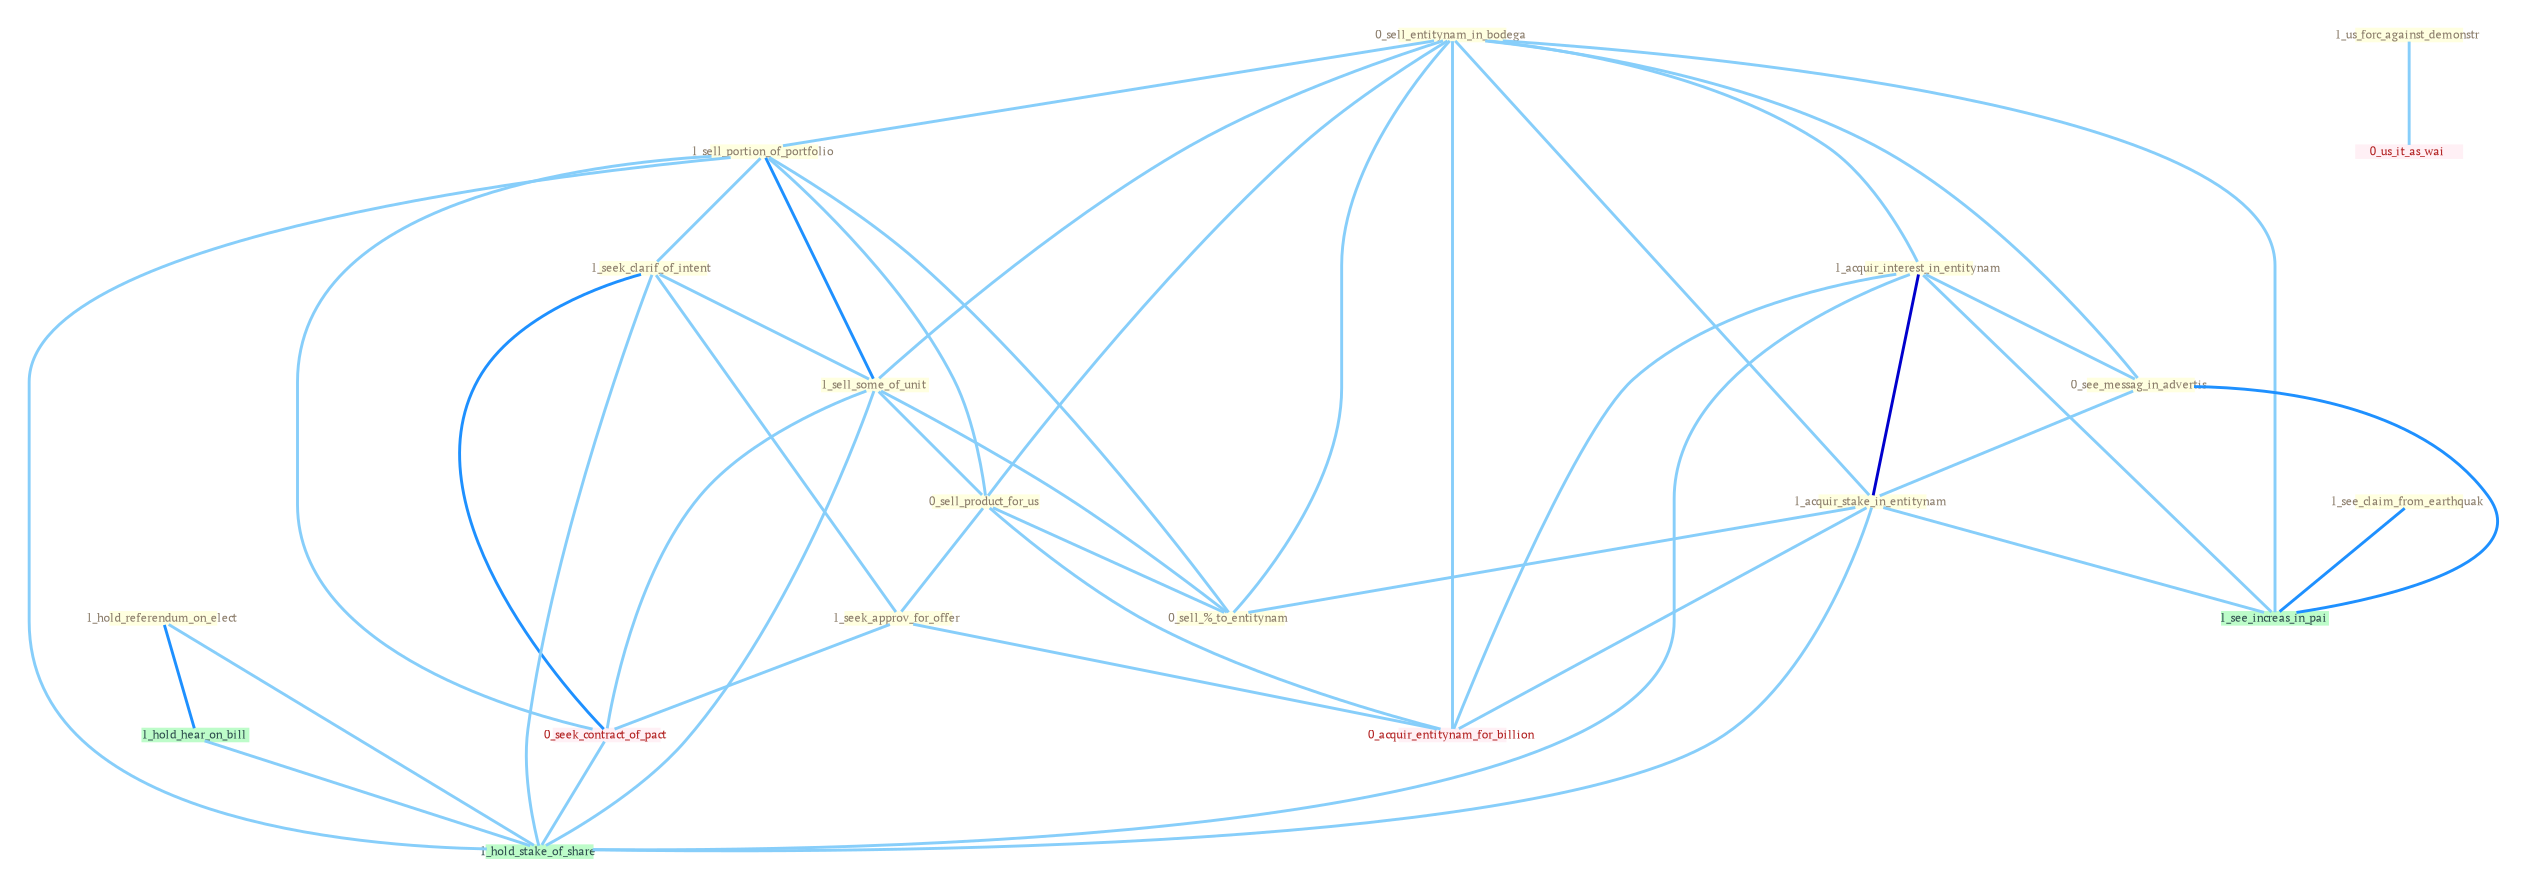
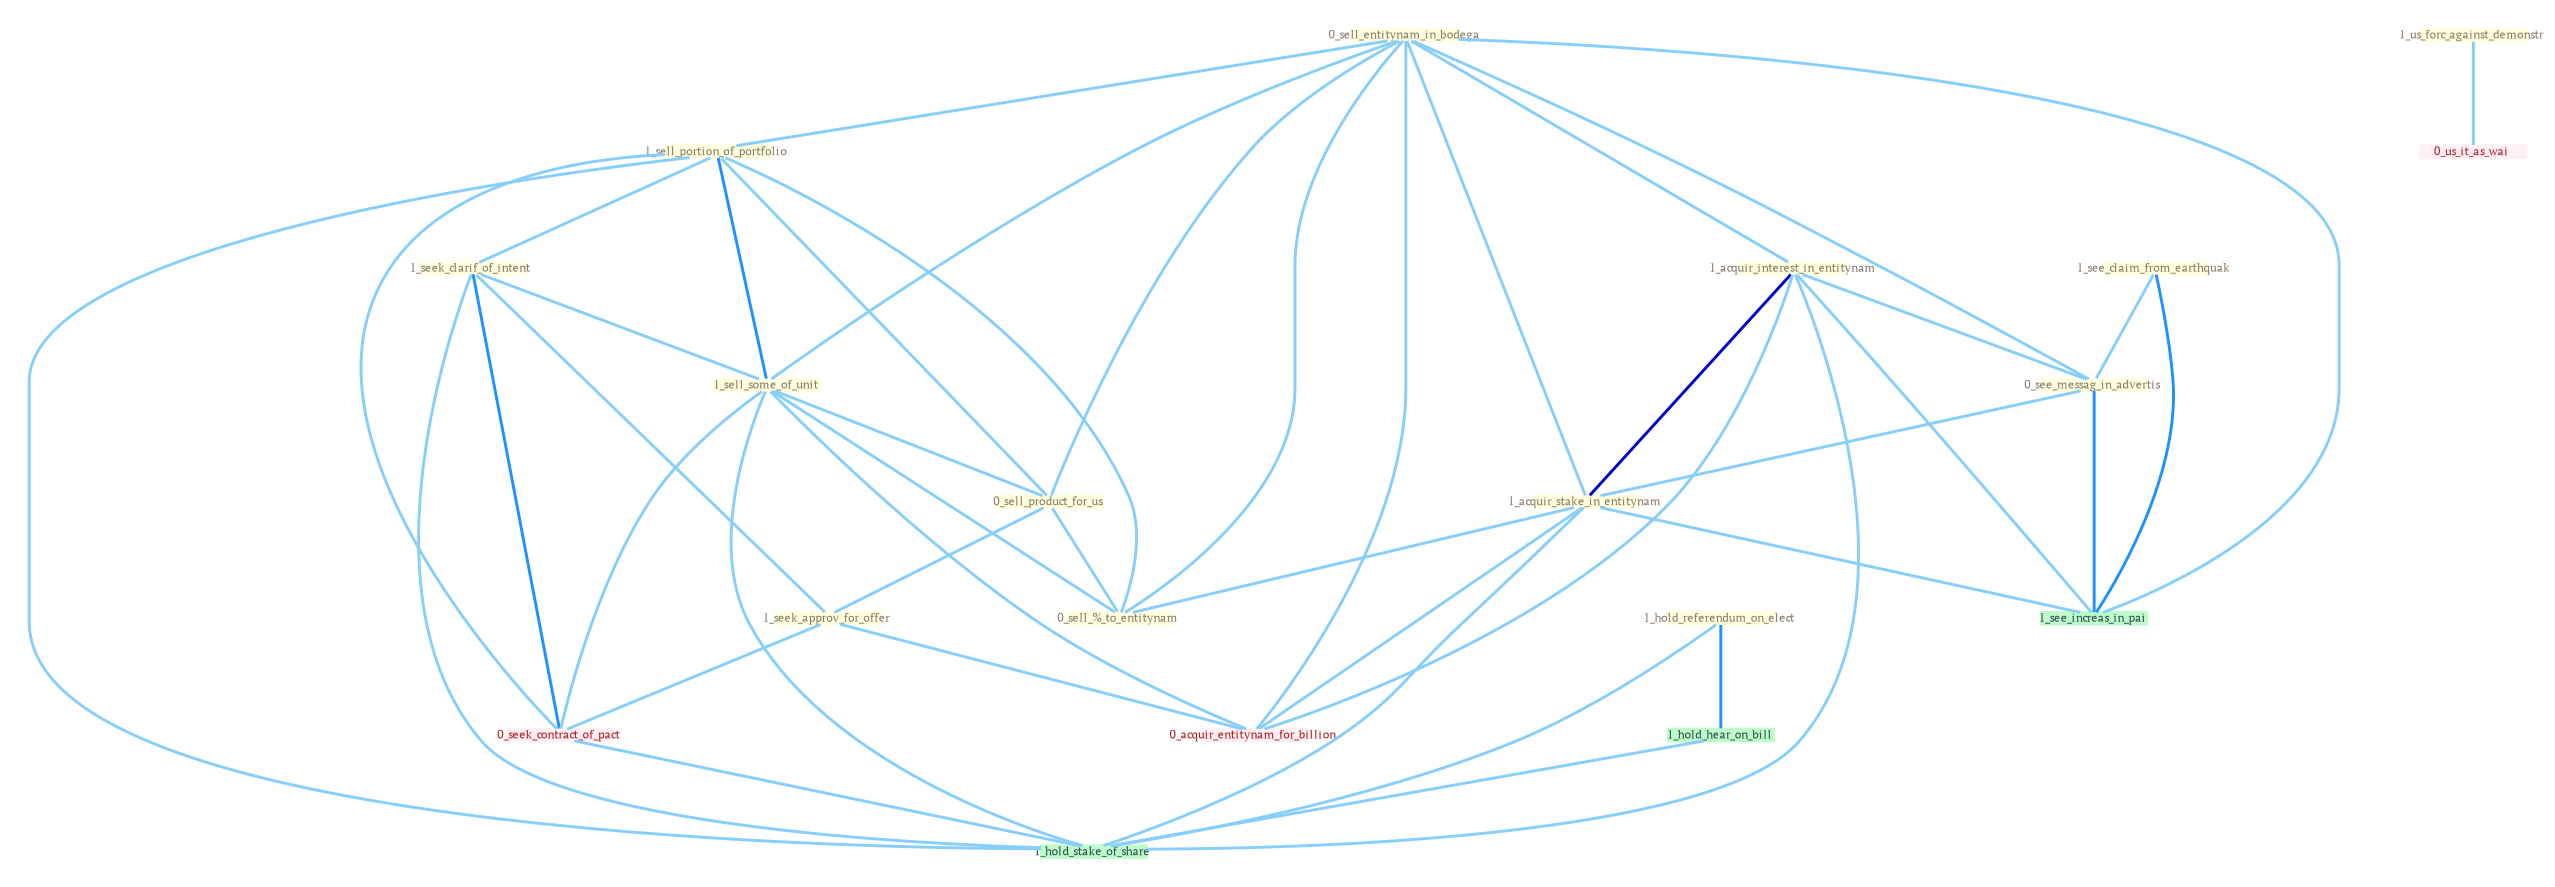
none -> (2125, 327)
(1201, 647) -> (990, 587)
